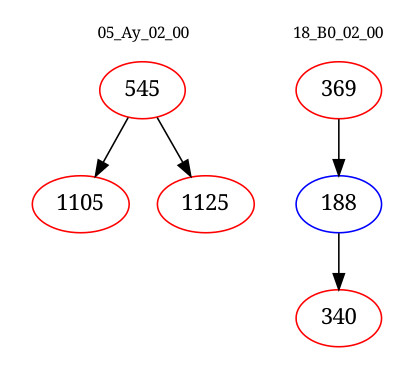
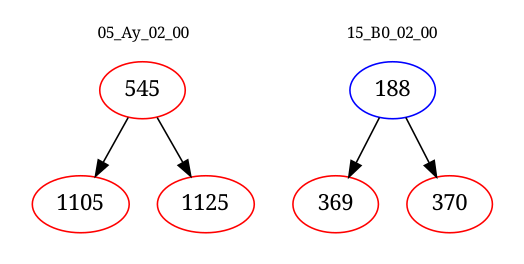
(339, 34) -> (393, 34)
(339, 139) -> (368, 140)
(339, 318) -> (450, 204)
